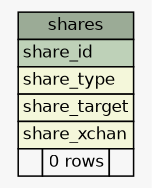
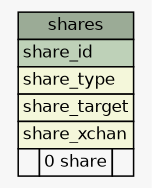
(77, 162) -> (76, 162)
